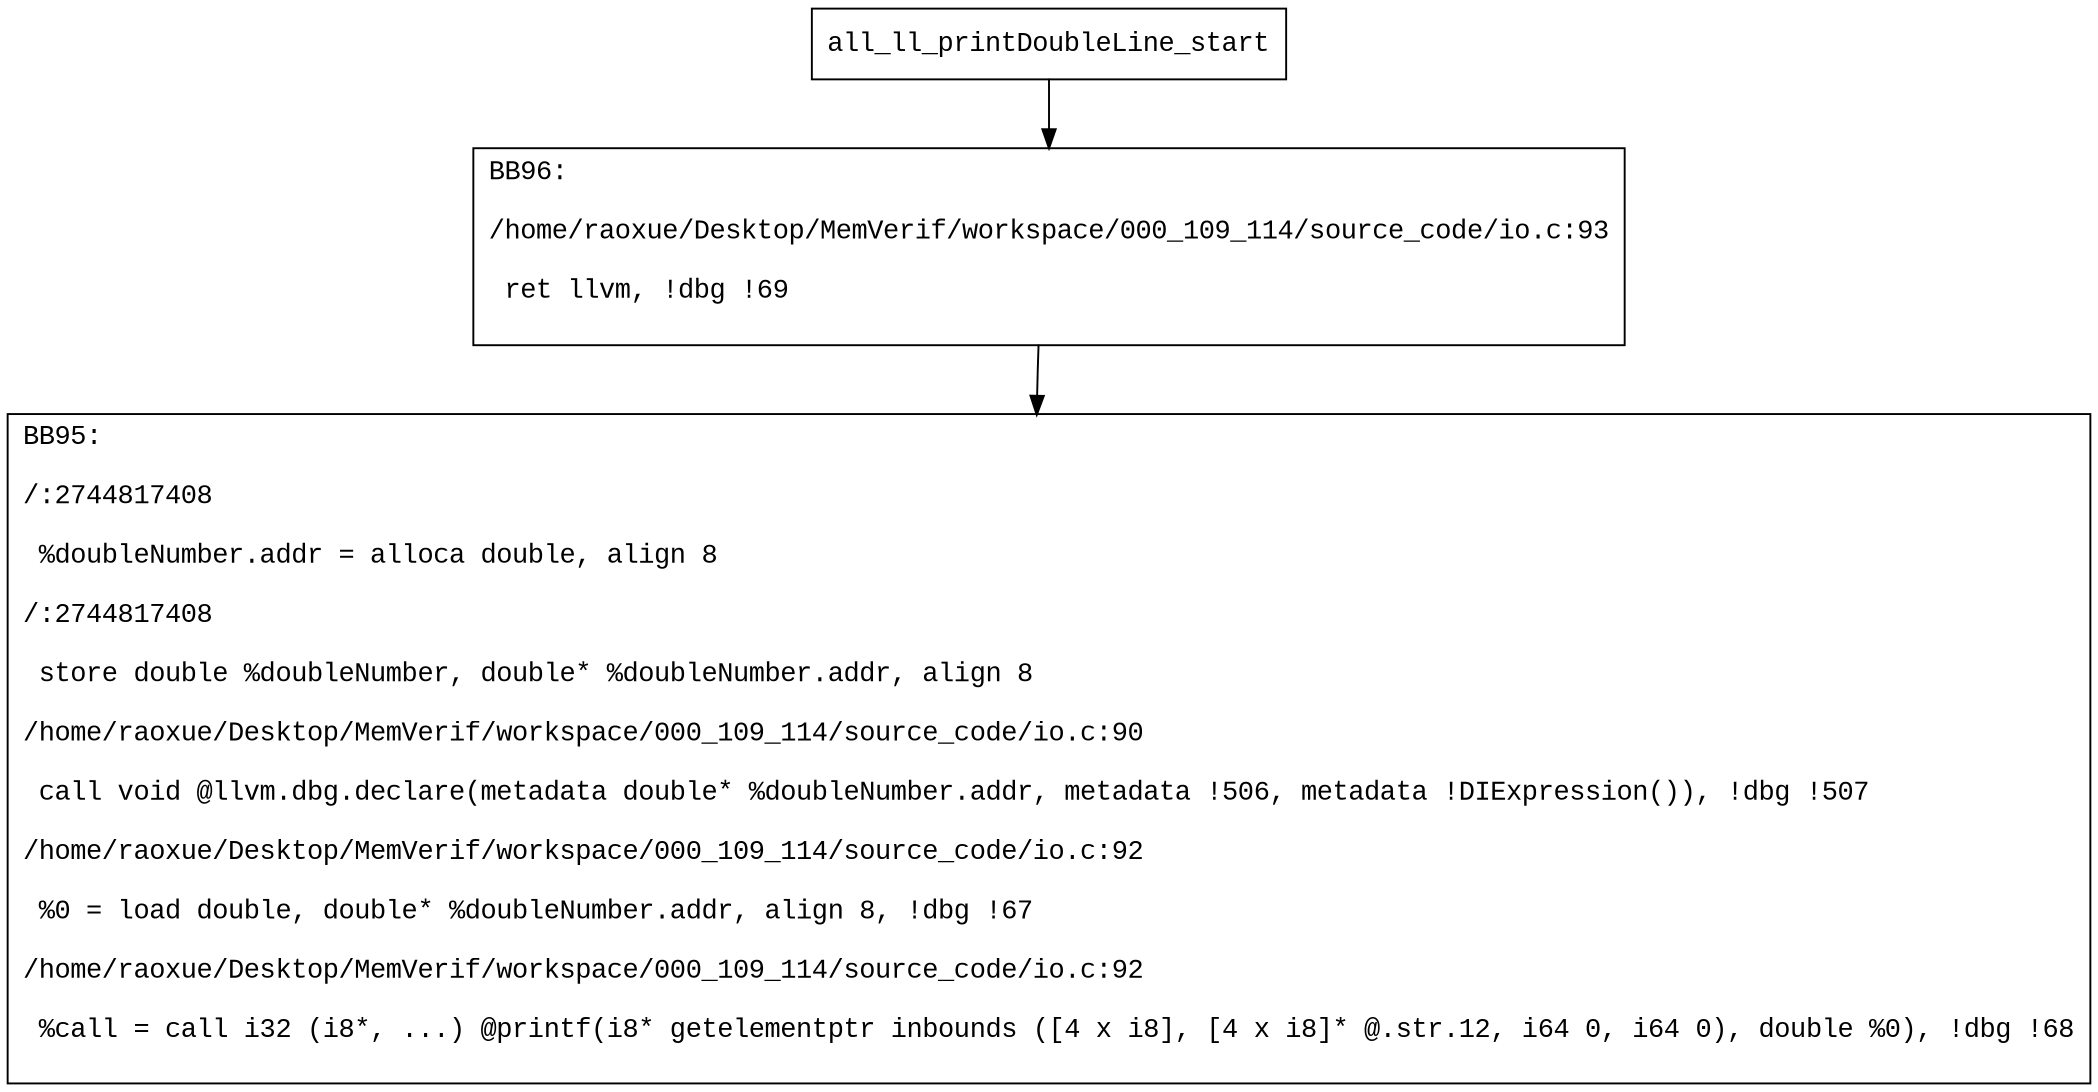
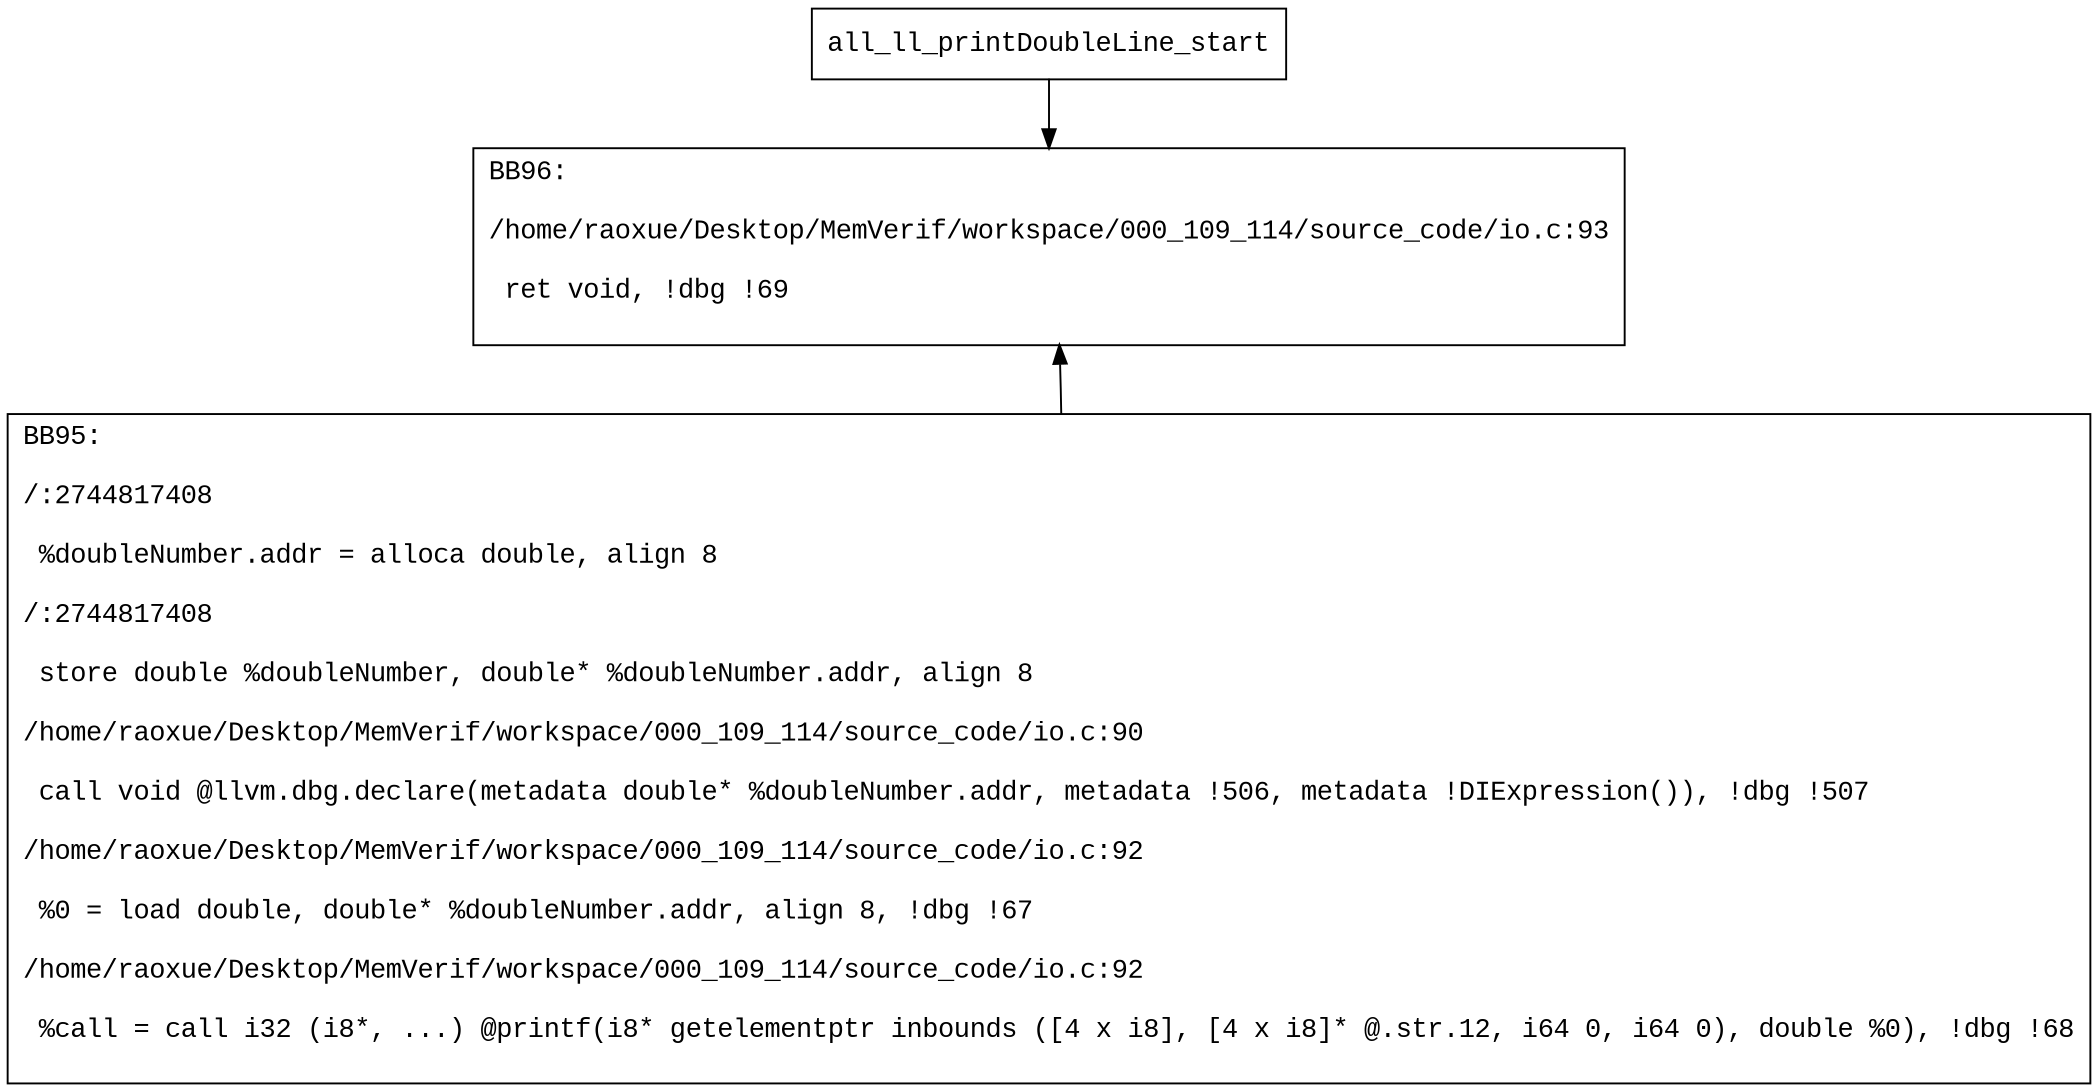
(639, 290) -> (639, 290)
(1038, 370) -> (1061, 390)
